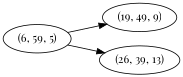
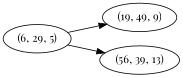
(37, 39) -> (37, 39)
(140, 60) -> (140, 60)
